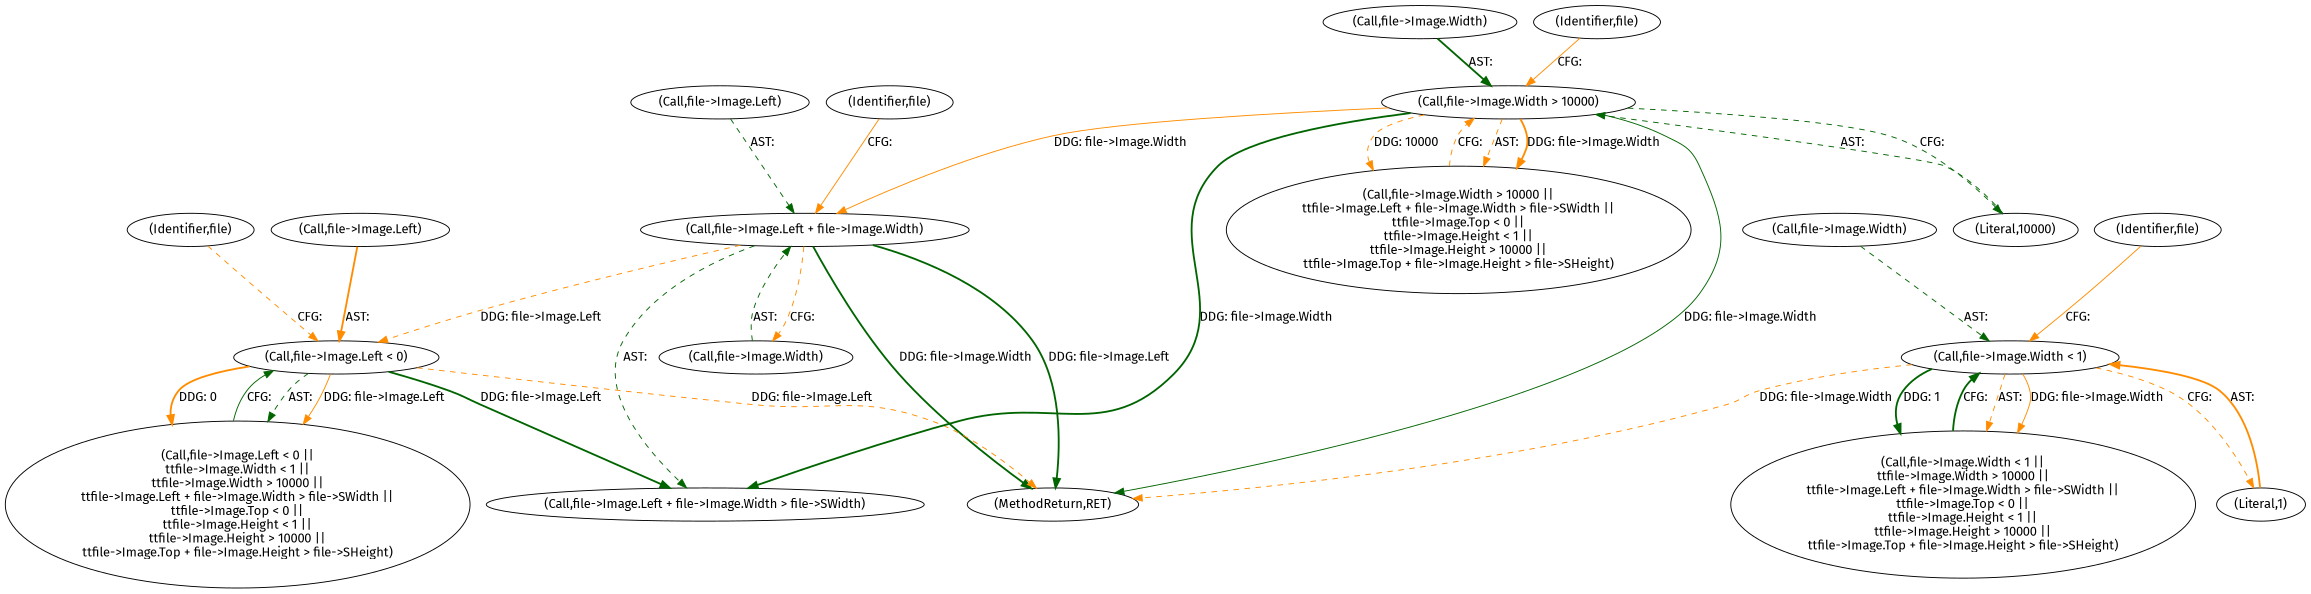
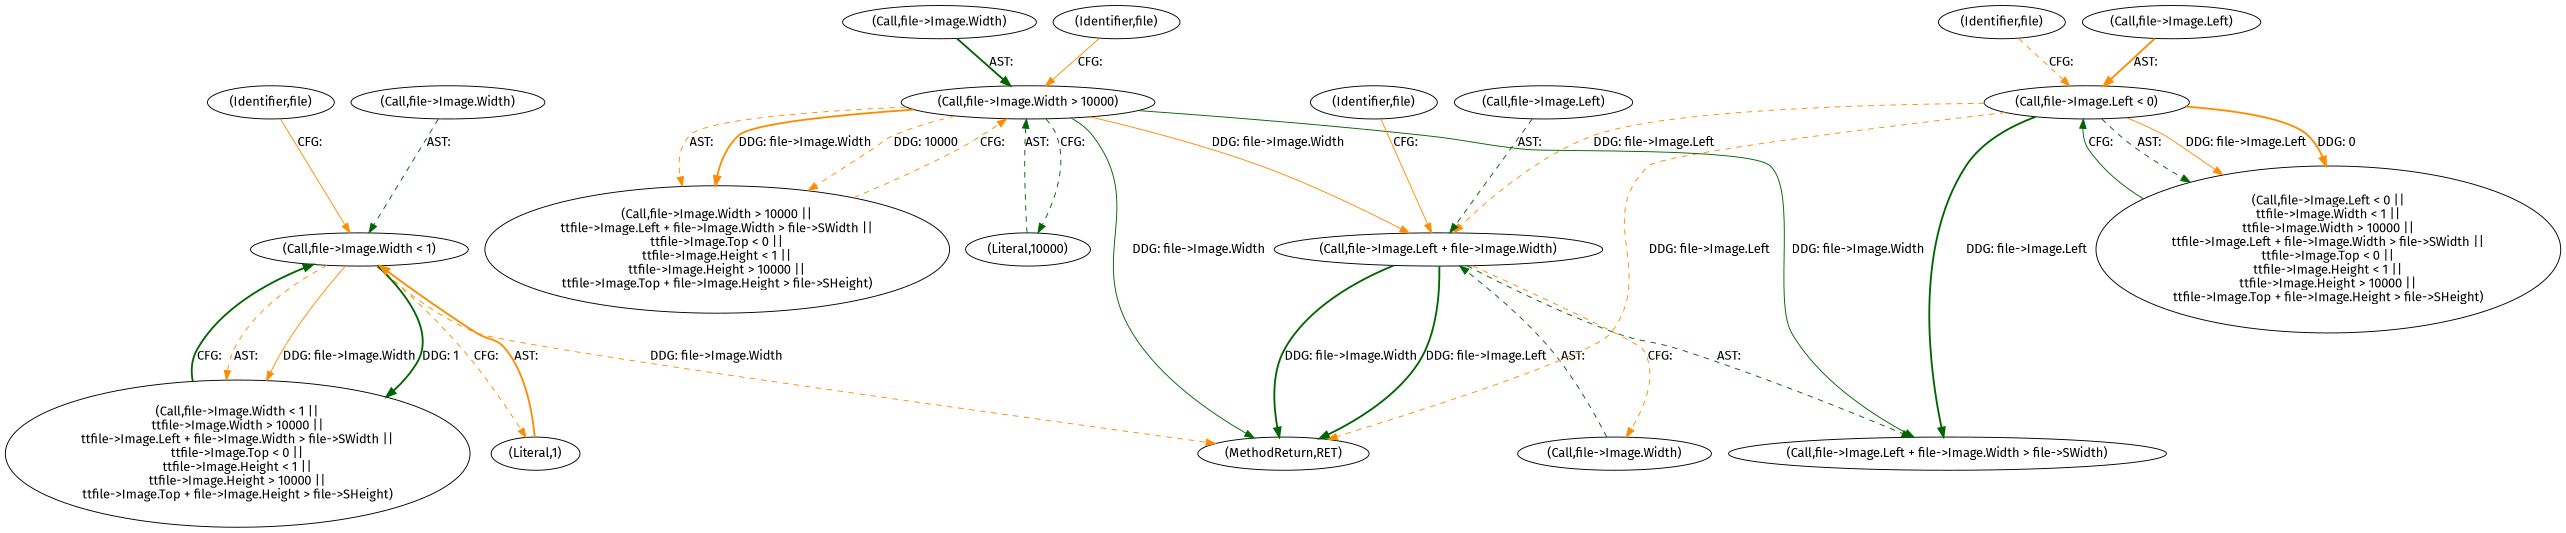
(563, 288) -> (1707, 116)
(1168, 379) -> (1616, 151)
